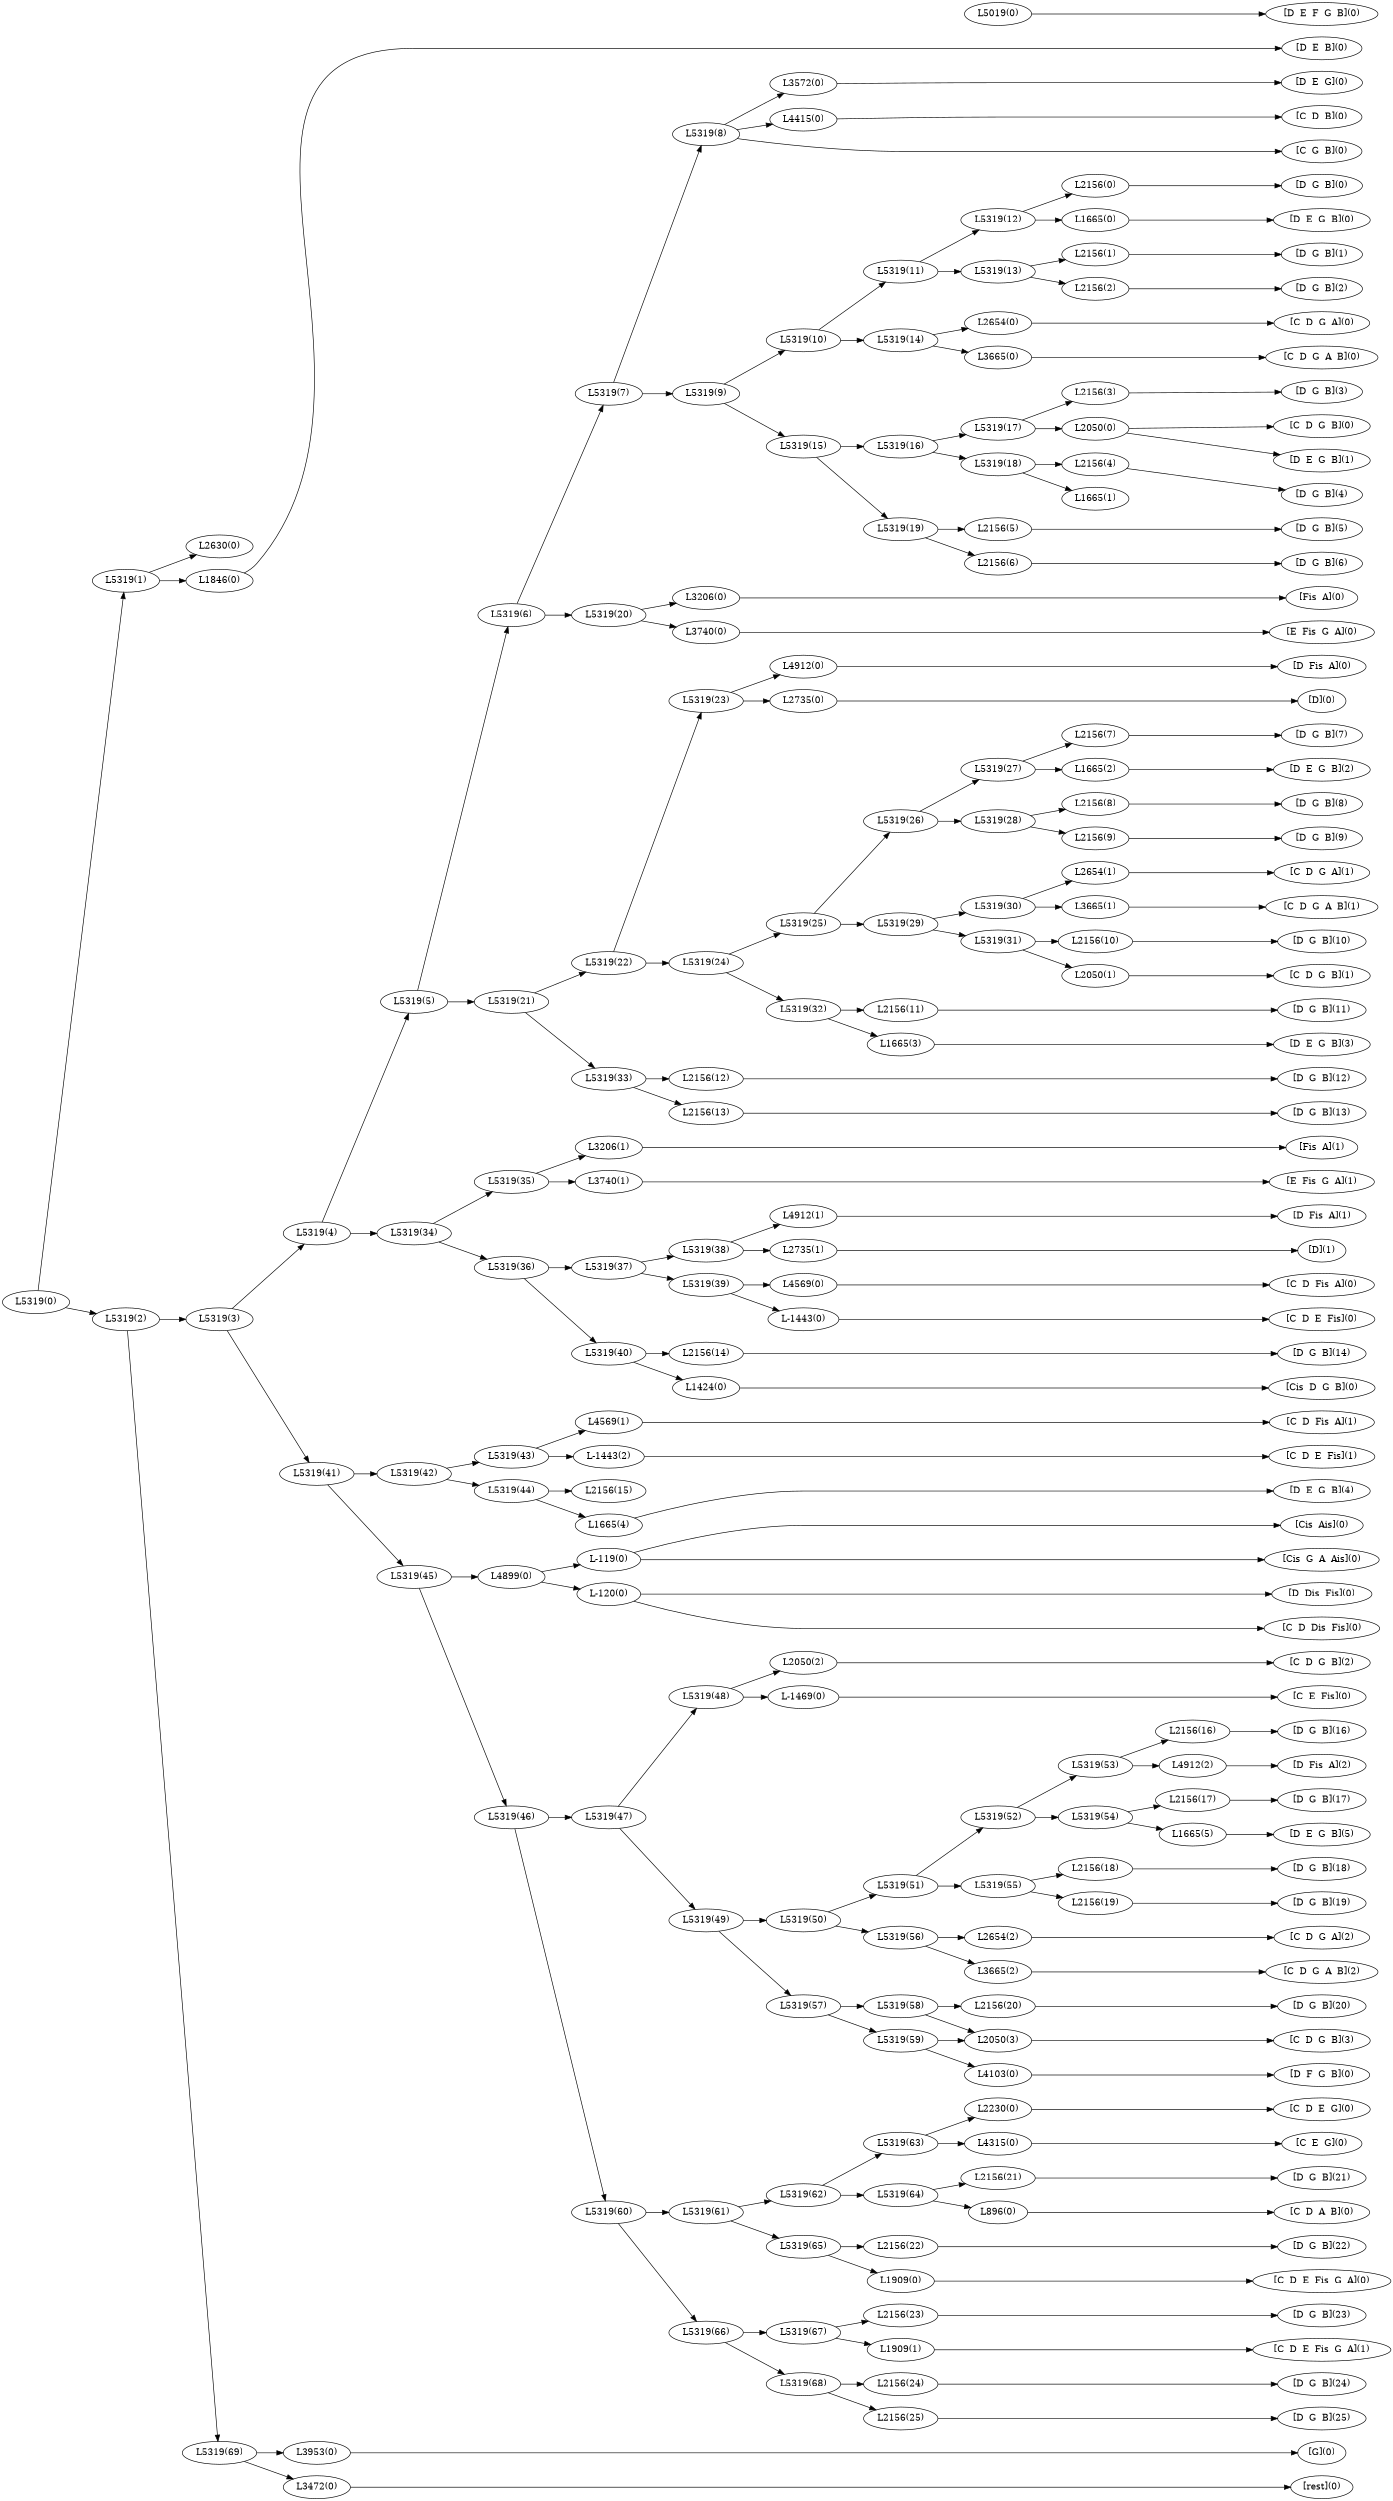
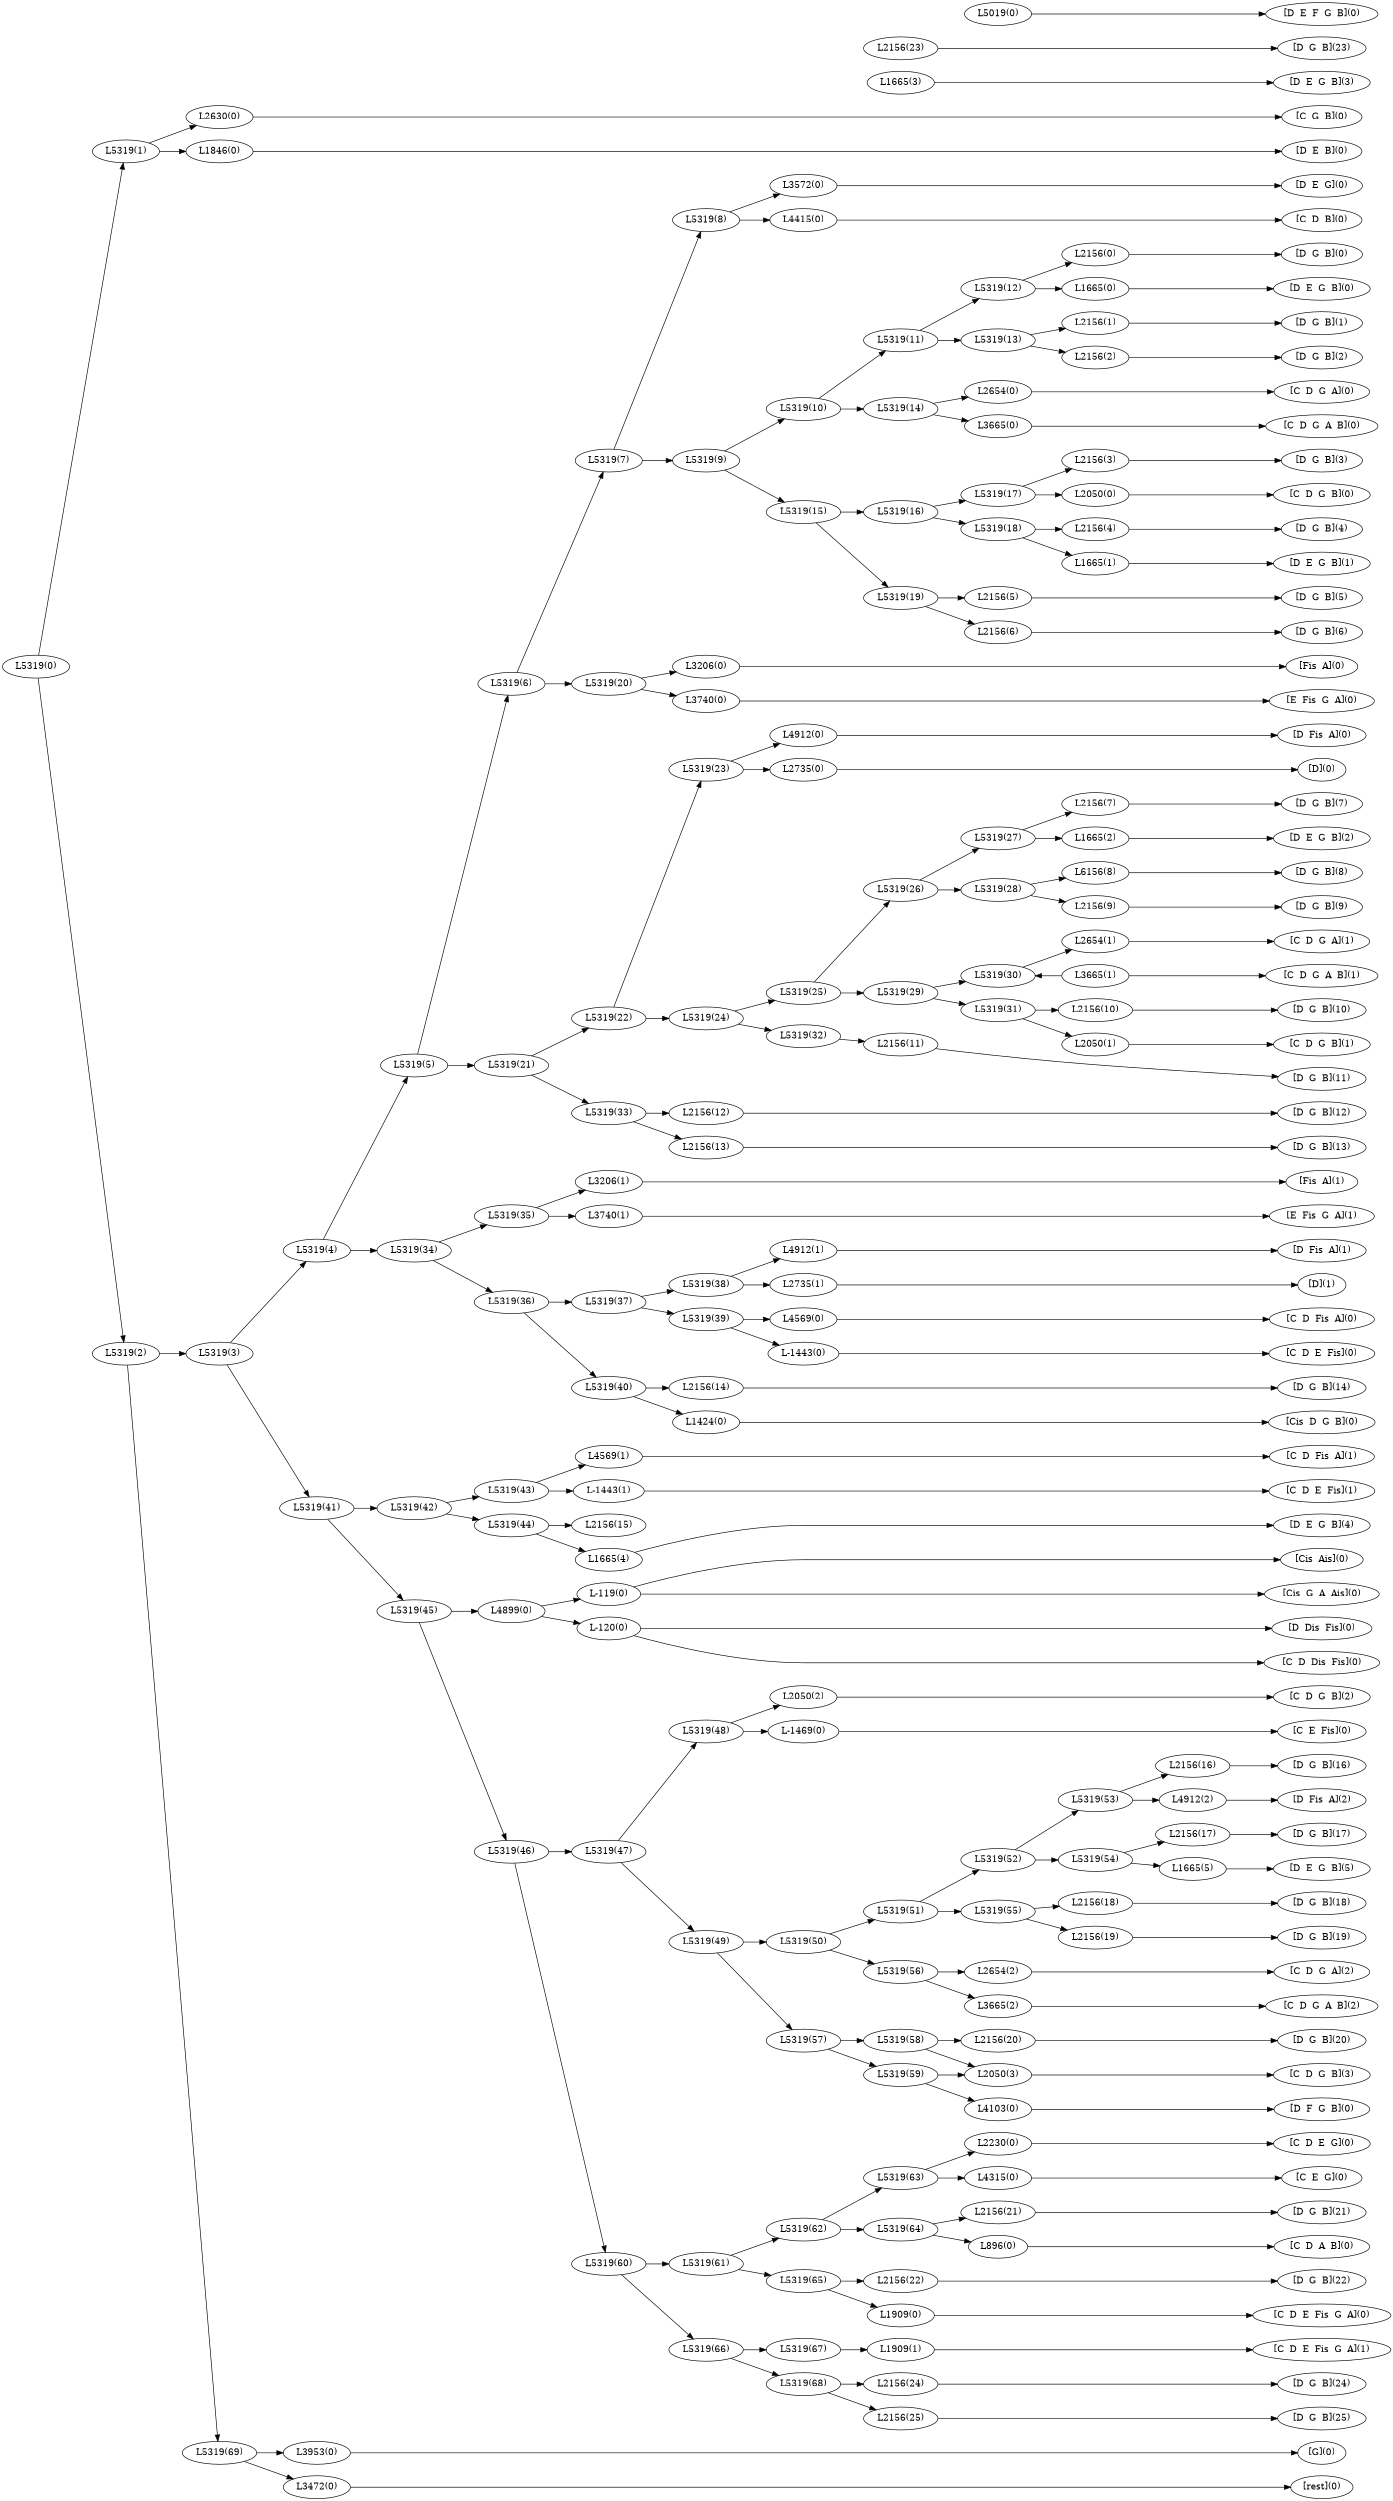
(1006, 151) -> (764, 117)
(1200, 443) -> (1198, 564)
(1095, 804) -> (1095, 873)
(1045, 907) -> (1052, 976)
(850, 1026) -> none
(609, 1457) -> (609, 1491)
(849, 2325) -> none
